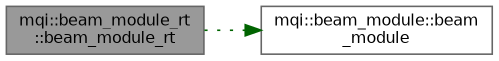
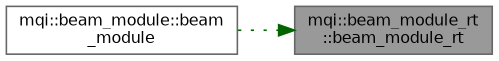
(225, 30) -> (258, 30)
